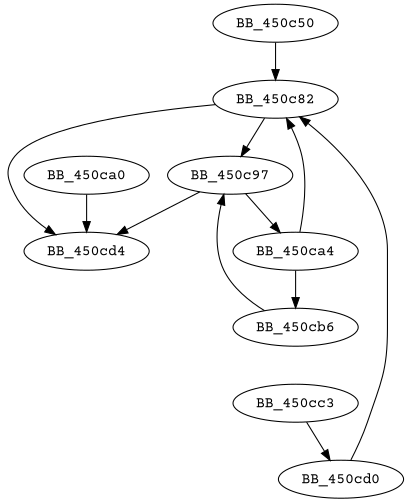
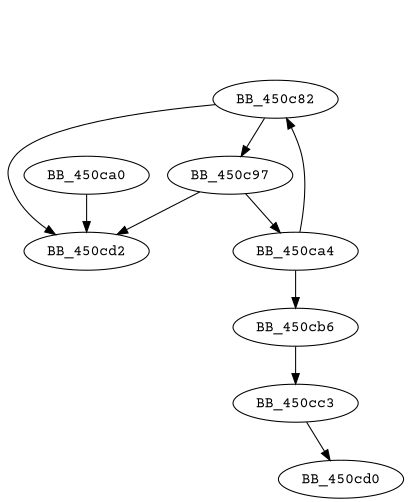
(276, 23) -> none
(87, 251) -> (87, 251)
(222, 266) -> (296, 360)
(387, 281) -> none
